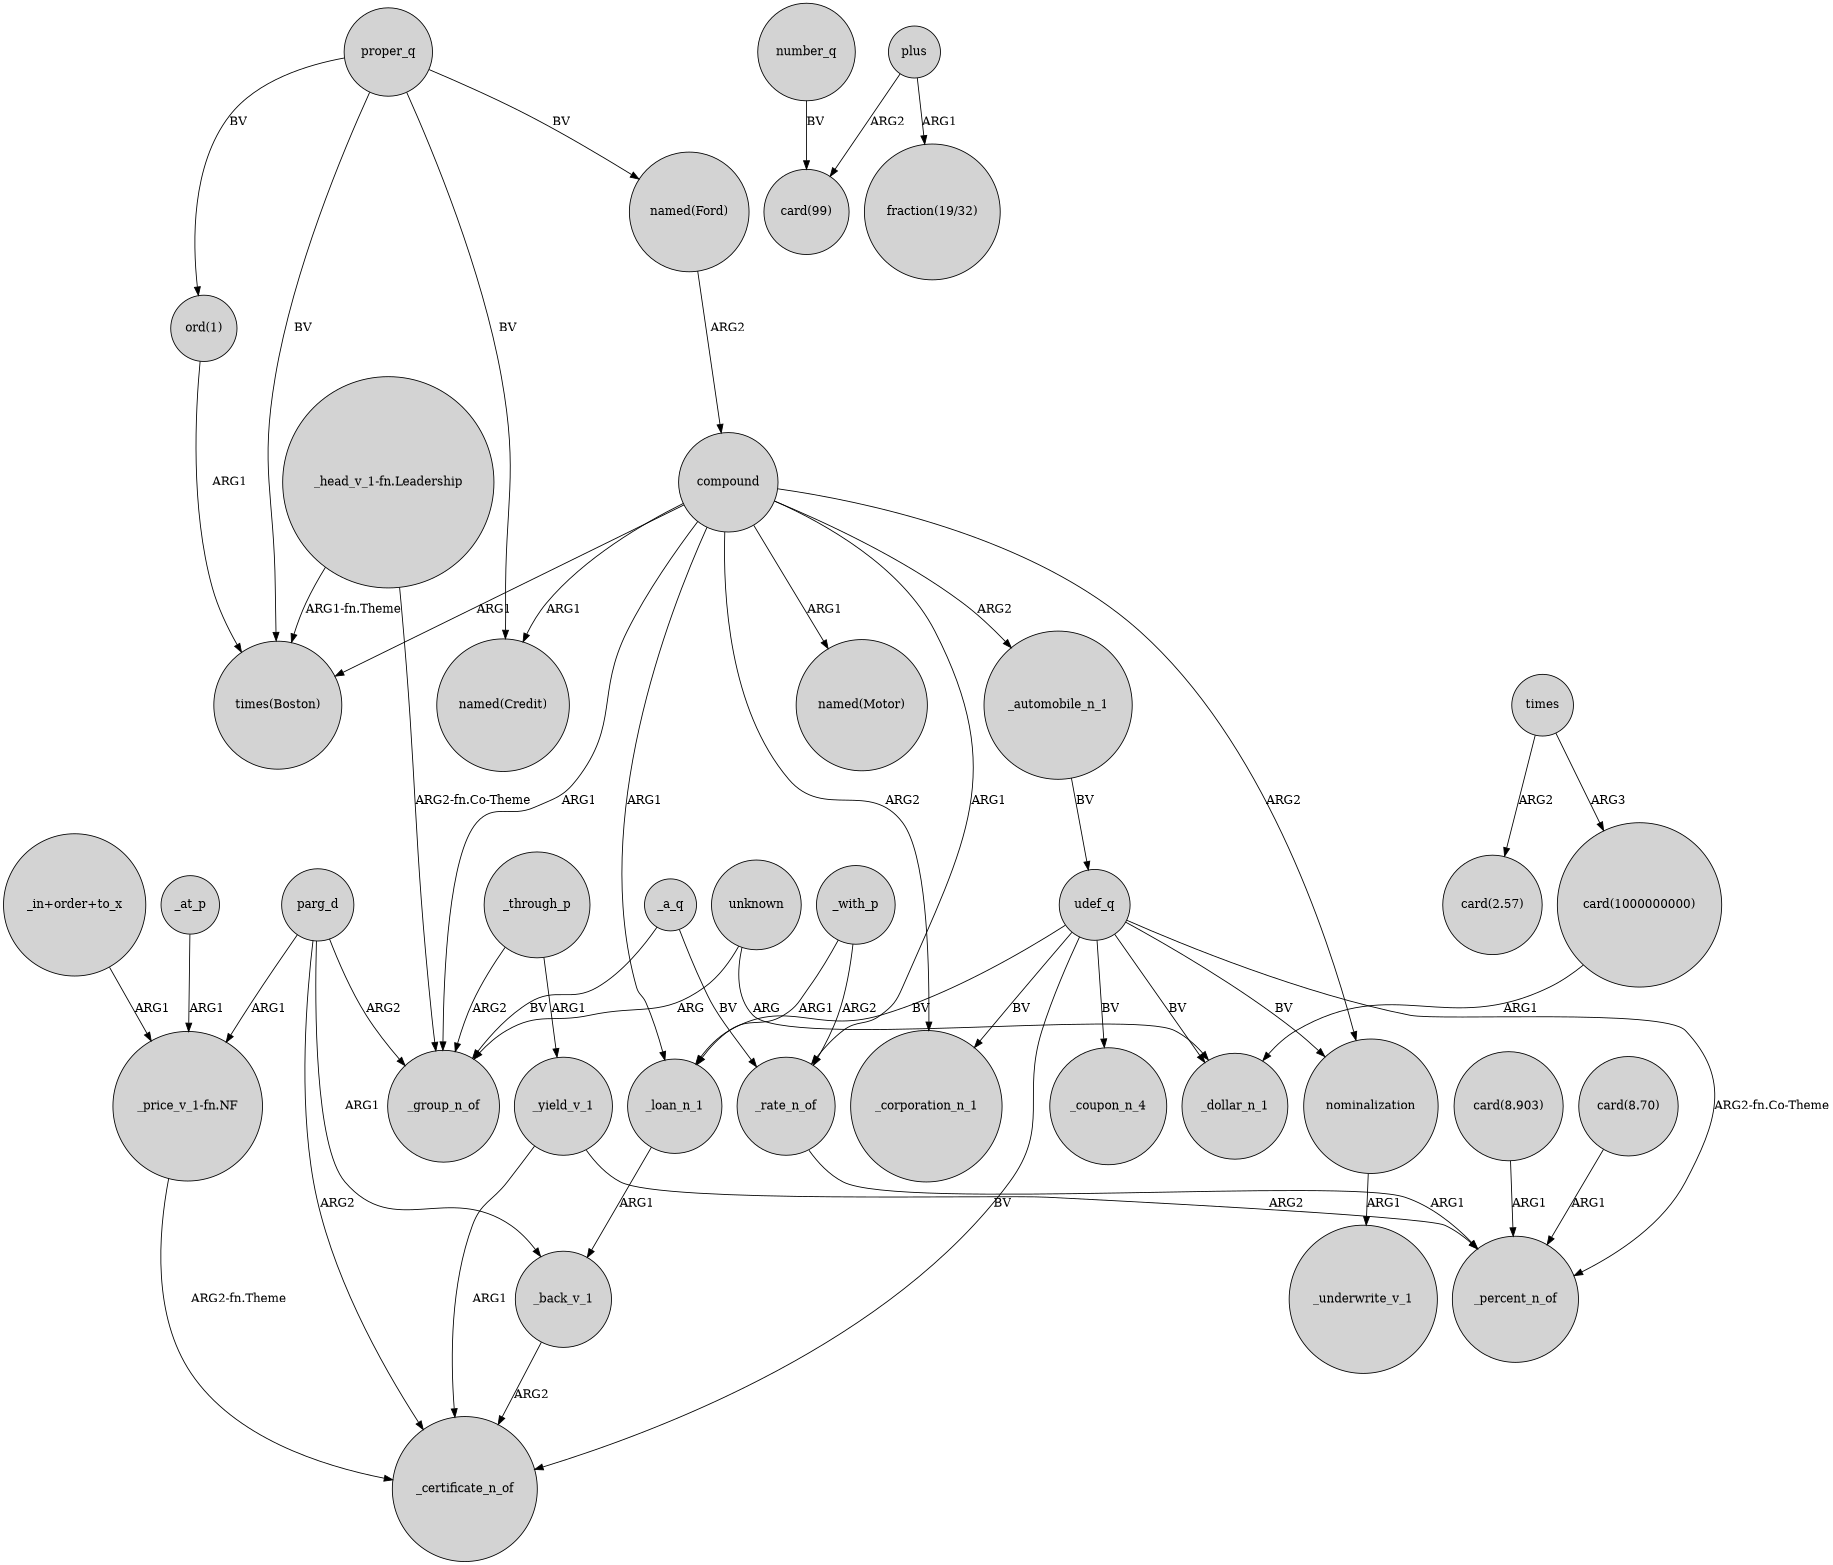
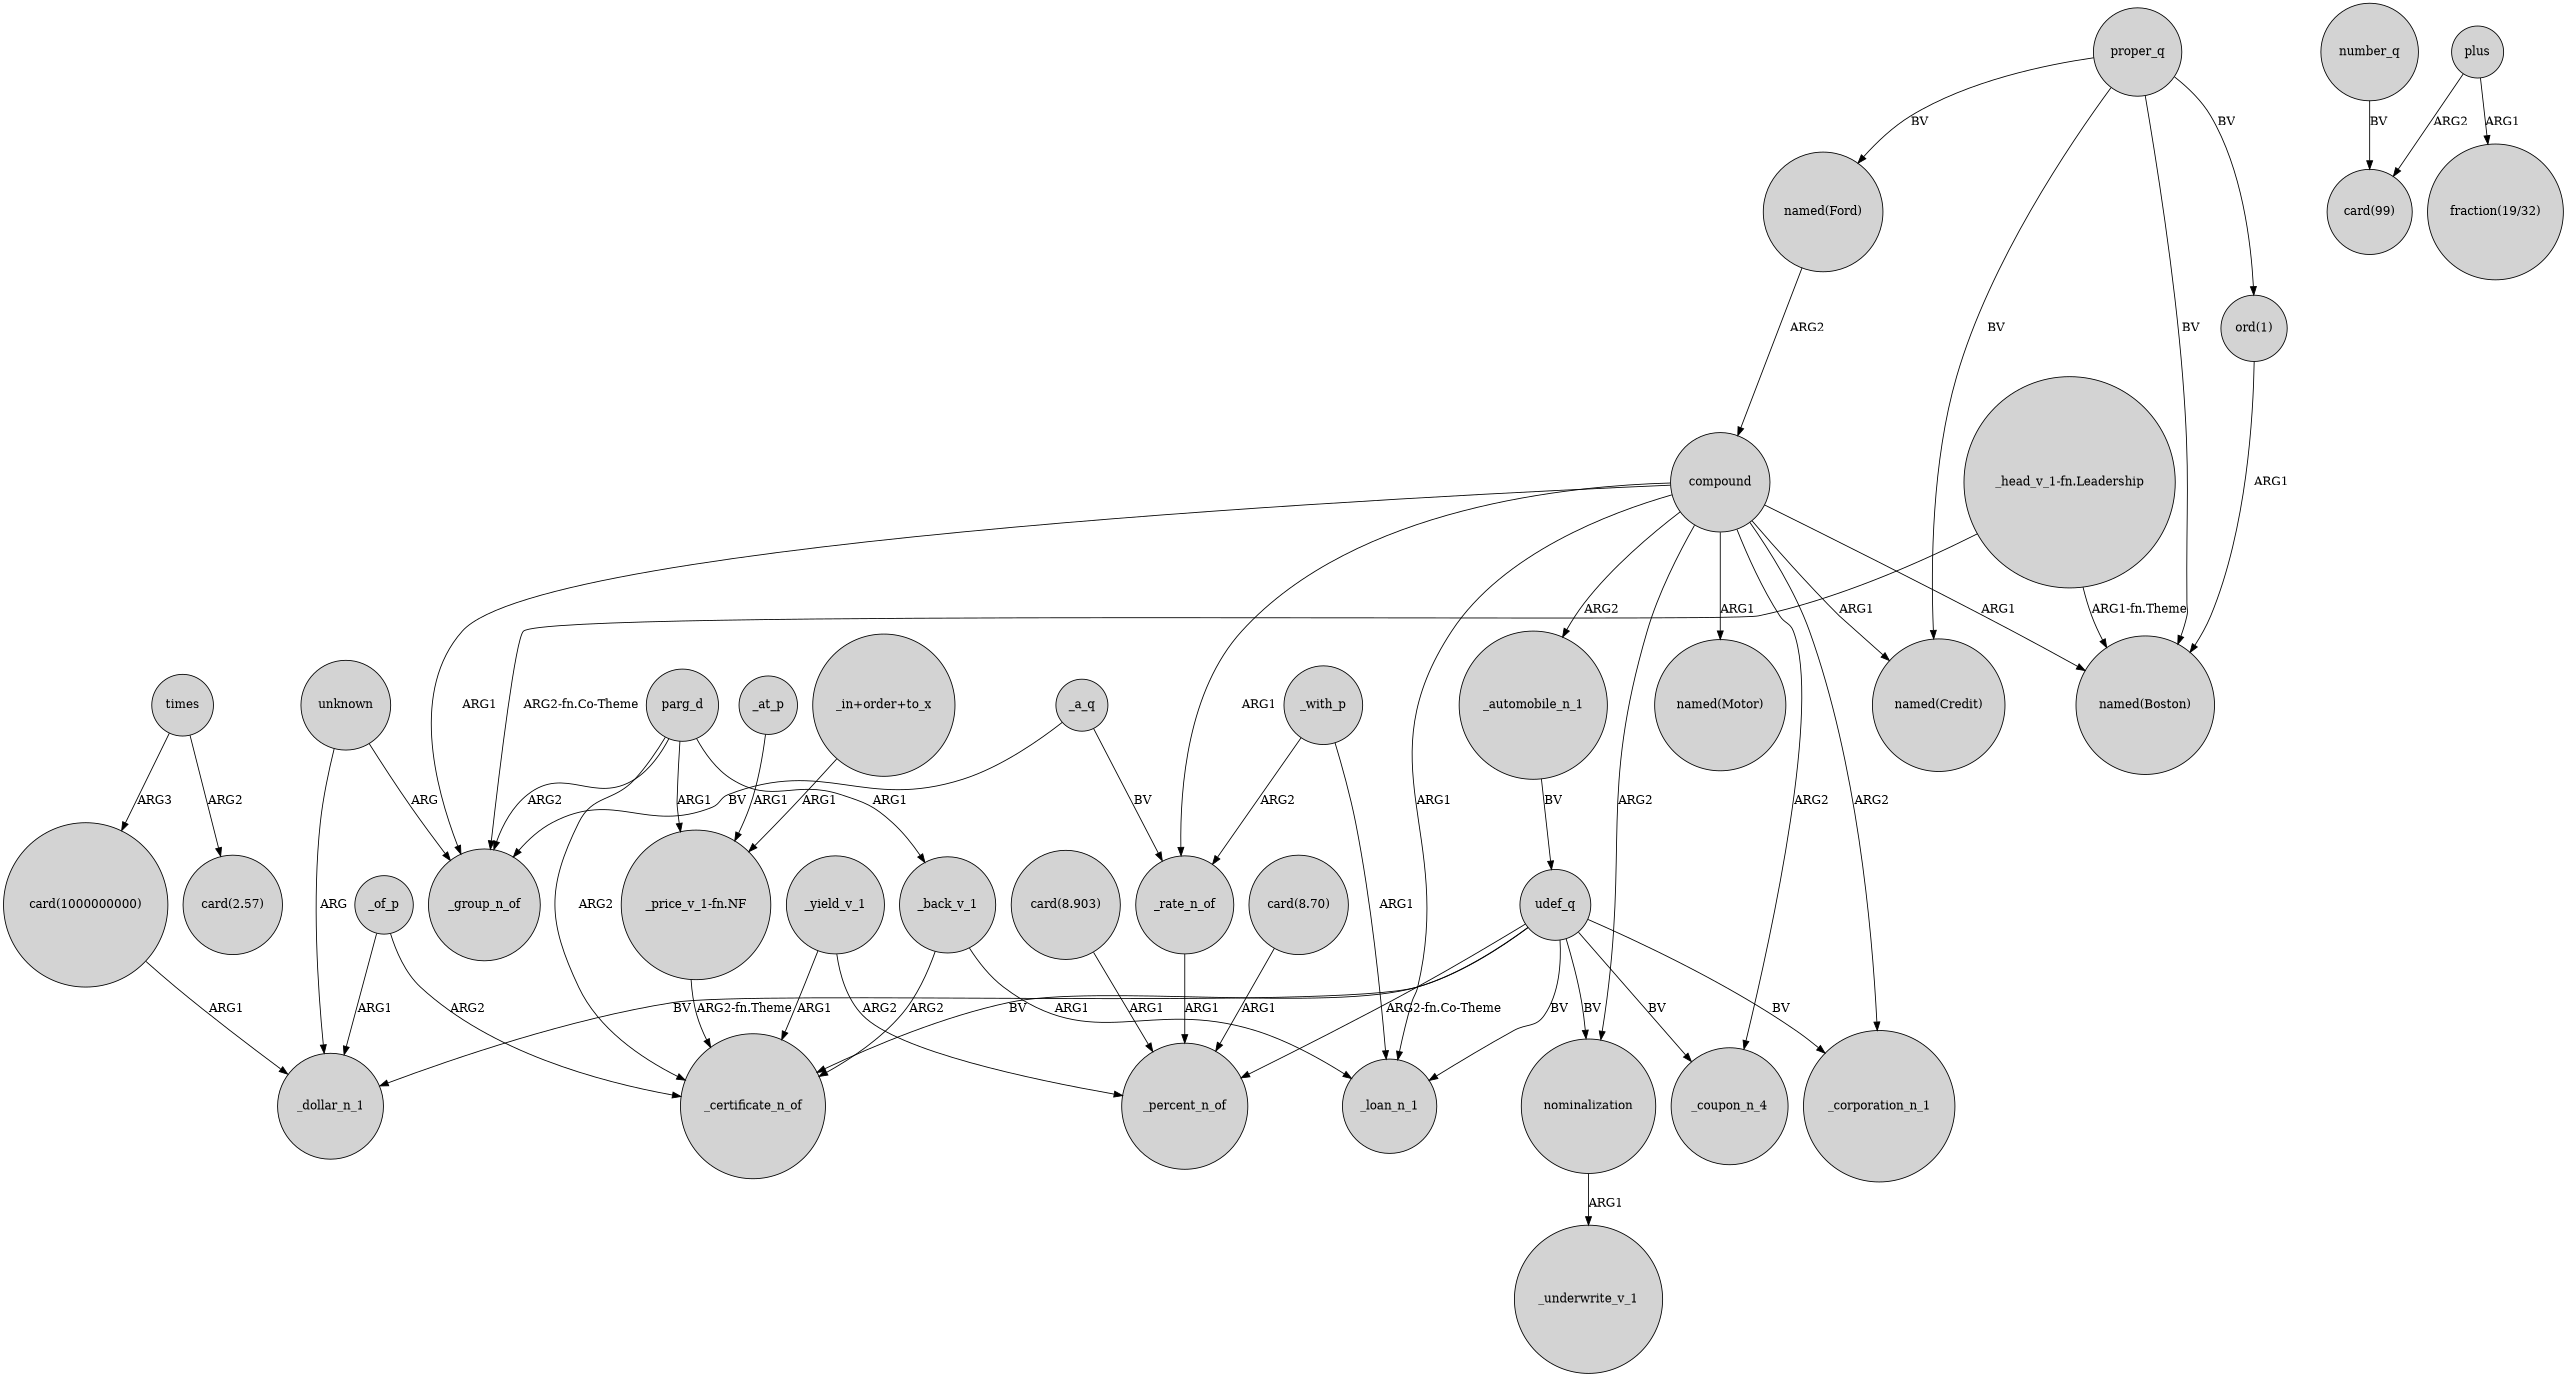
(278, 705) -> (2145, 705)
none -> (1796, 779)
none -> (384, 905)
(537, 905) -> none
(622, 1199) -> (1150, 1020)
